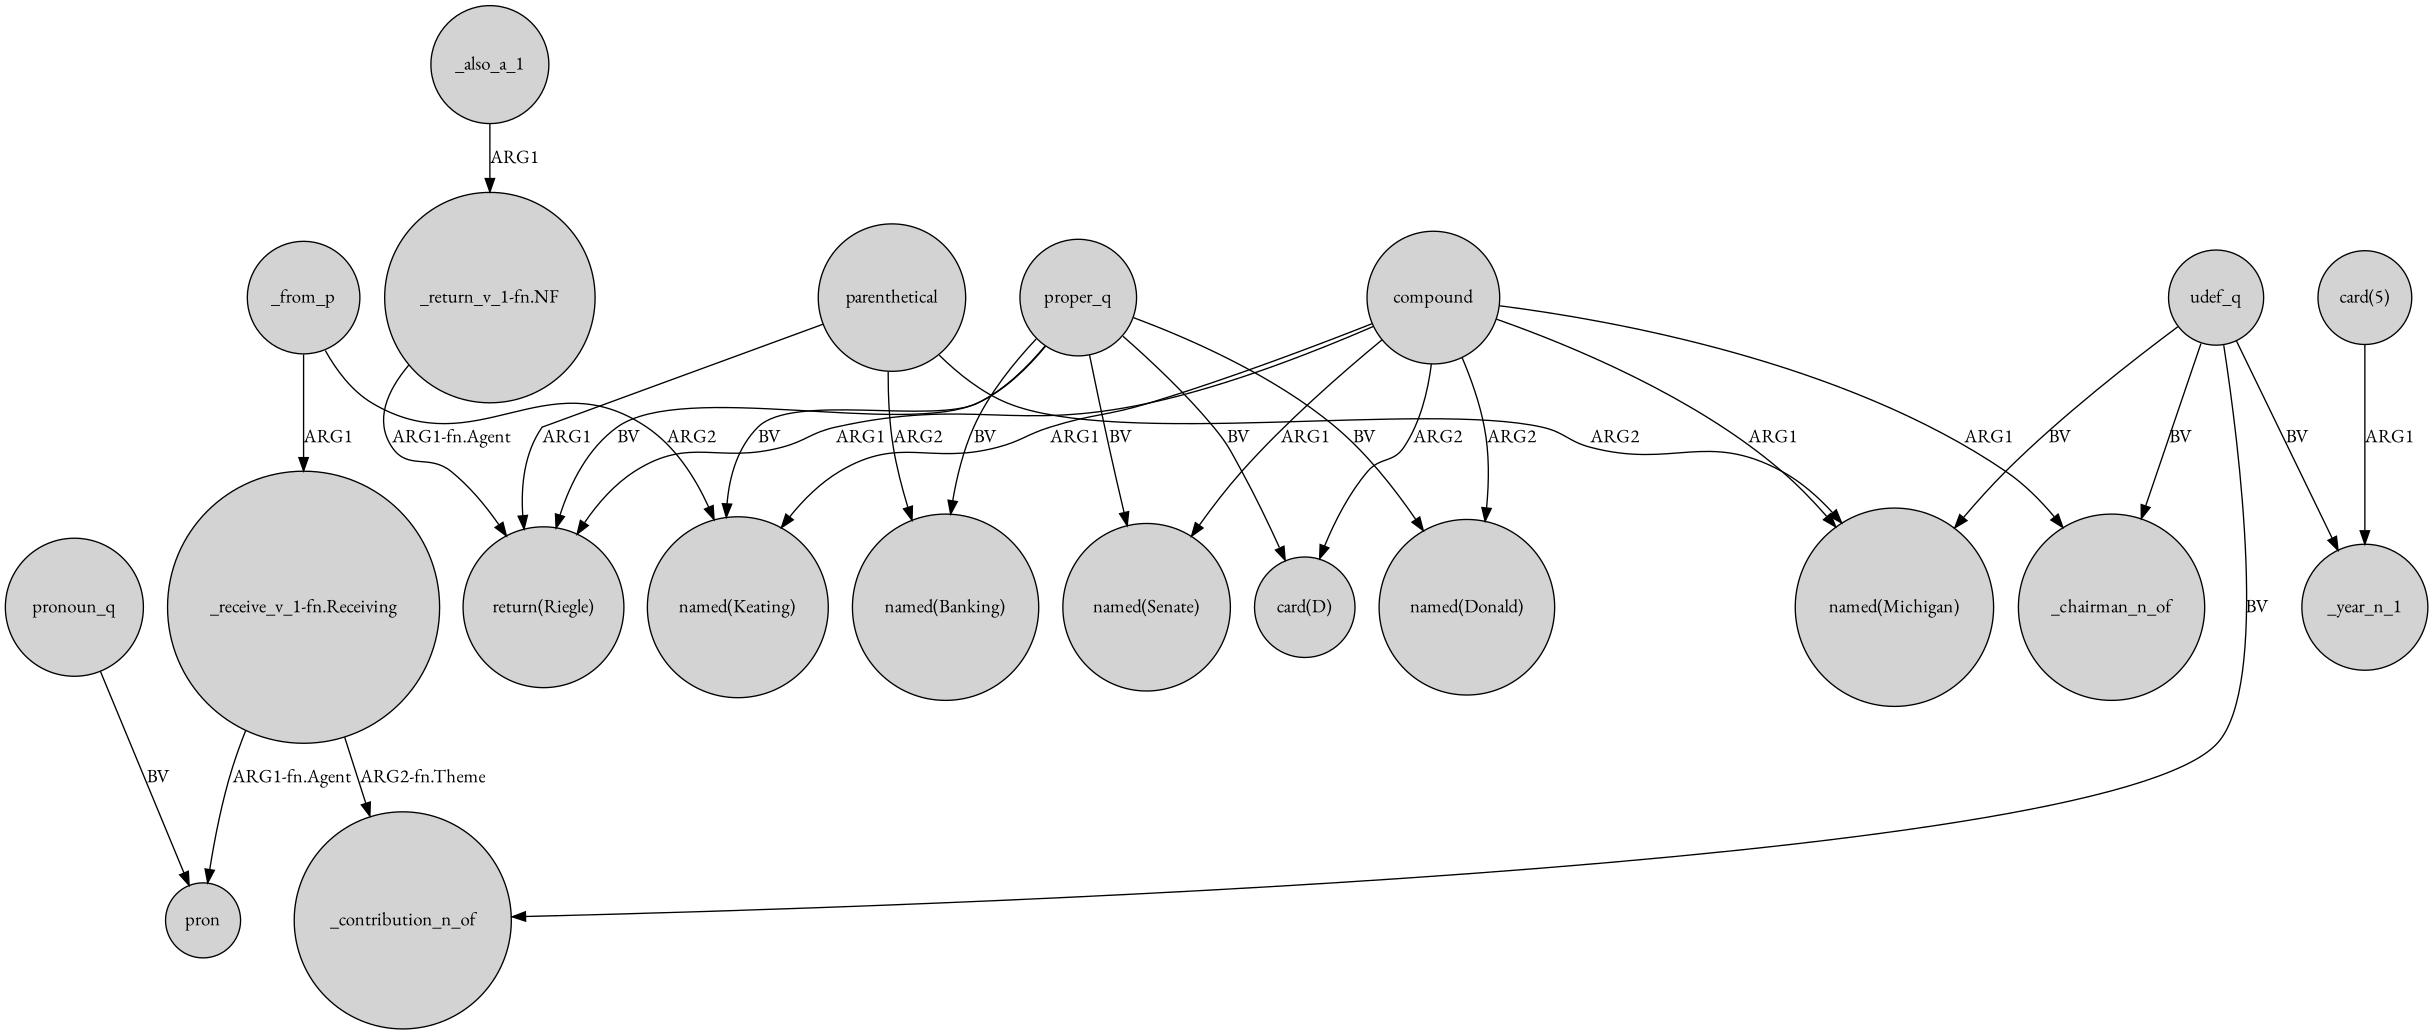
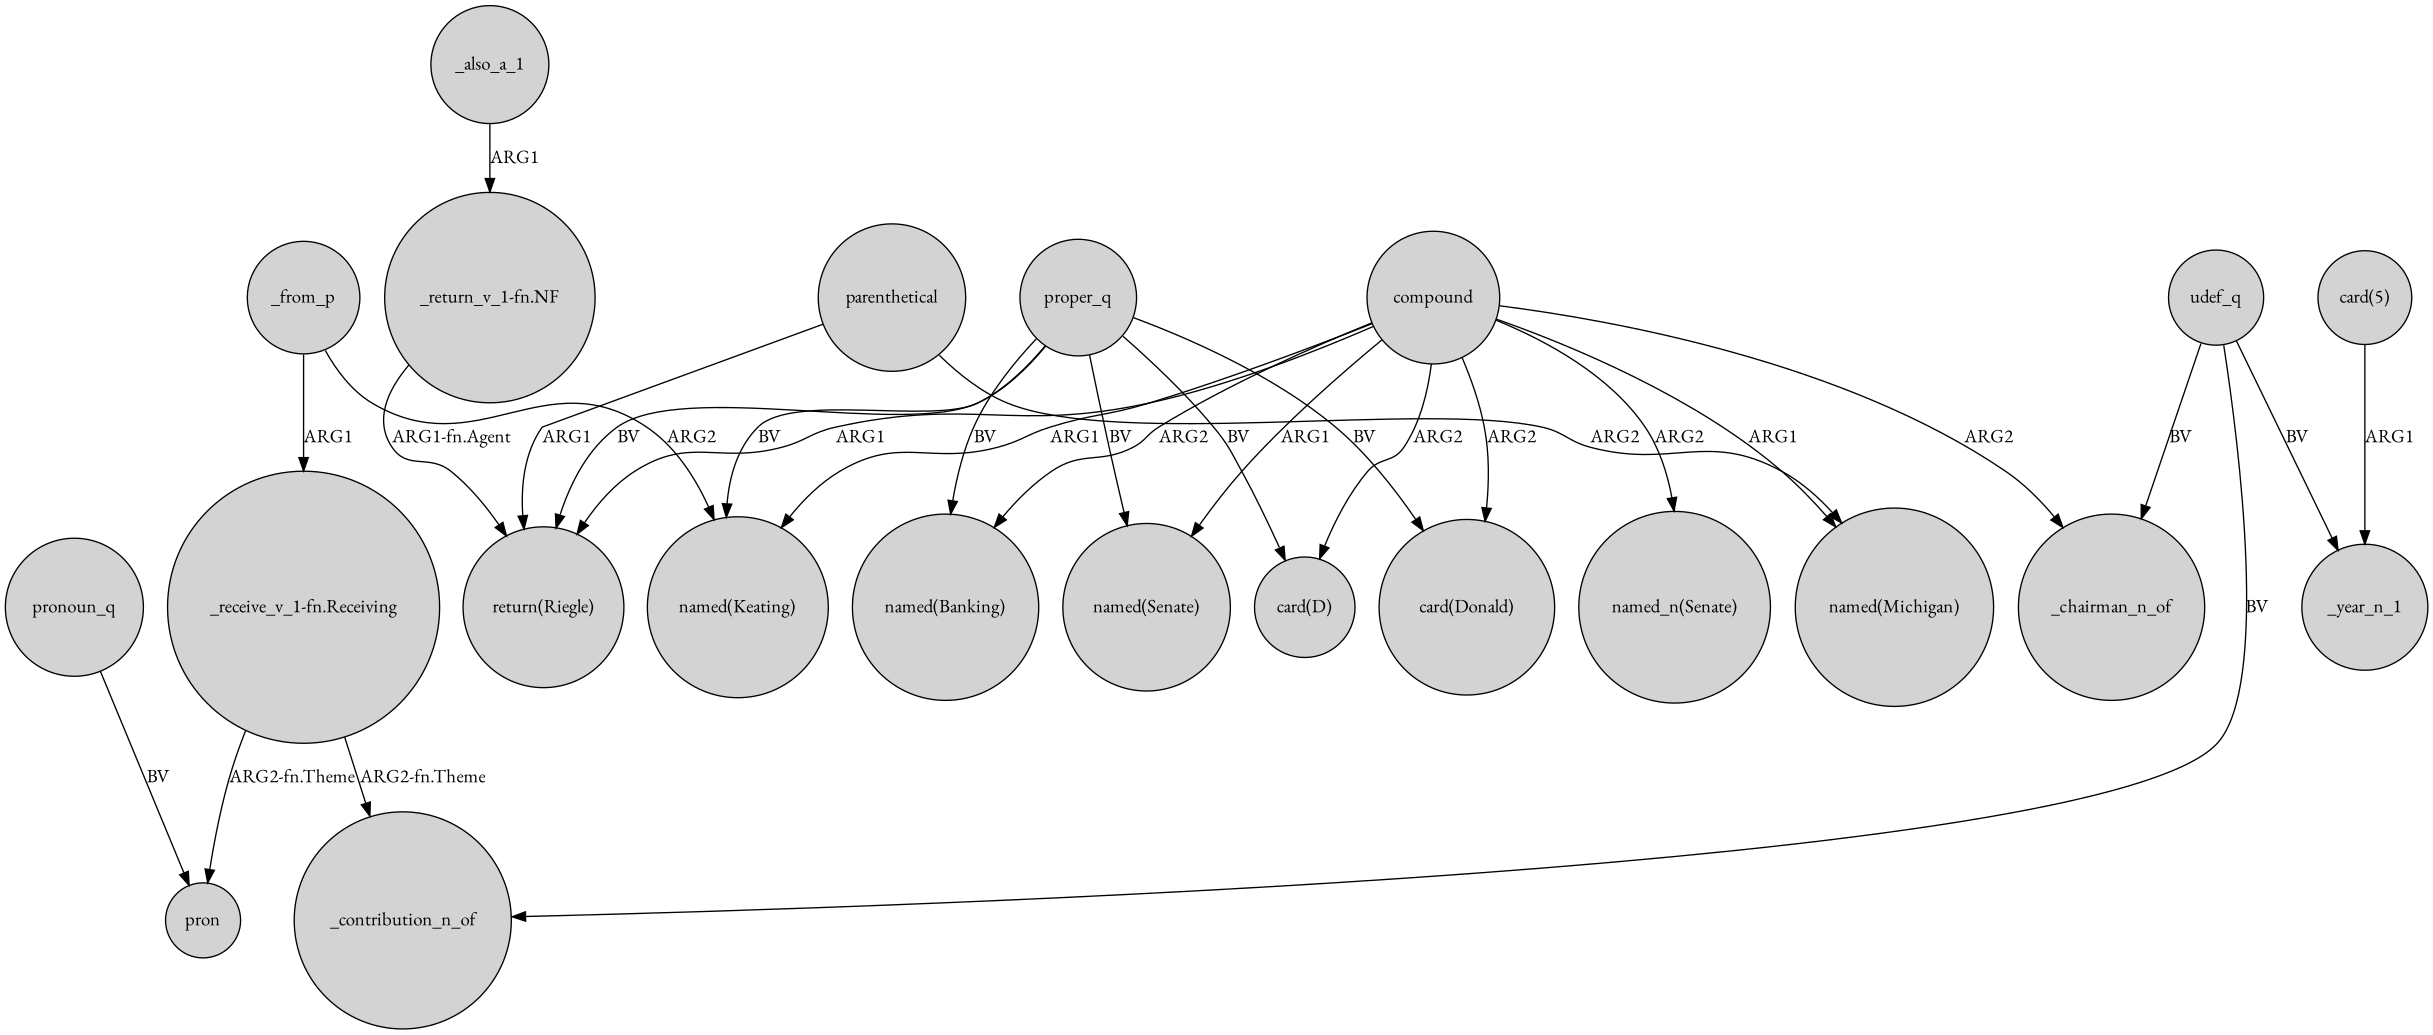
(2066, 416) -> none
(1989, 437) -> (1989, 437)
(892, 440) -> (1181, 414)
(1467, 607) -> (1467, 607)
none -> (1675, 607)
(292, 777) -> (292, 777)
